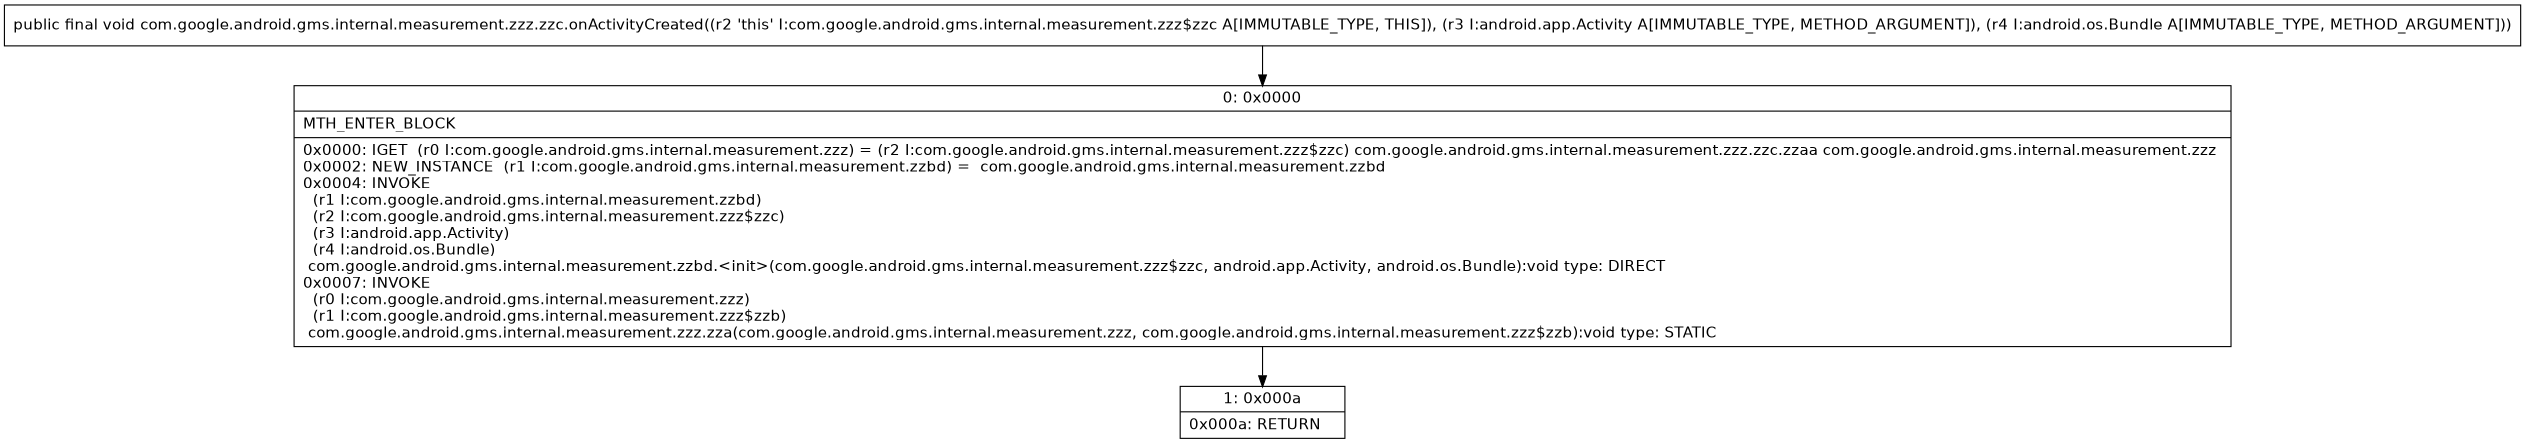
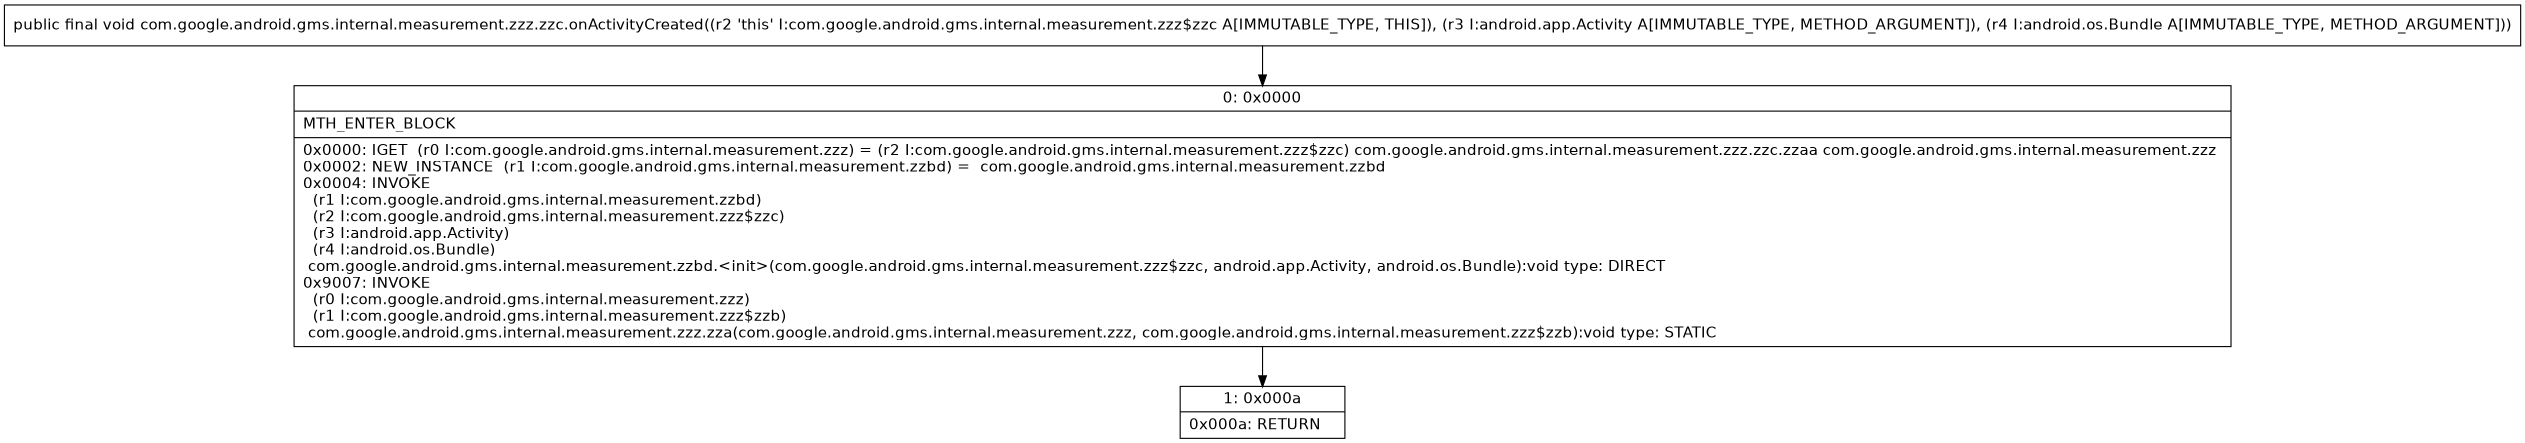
(372, 283) -> (372, 283)
